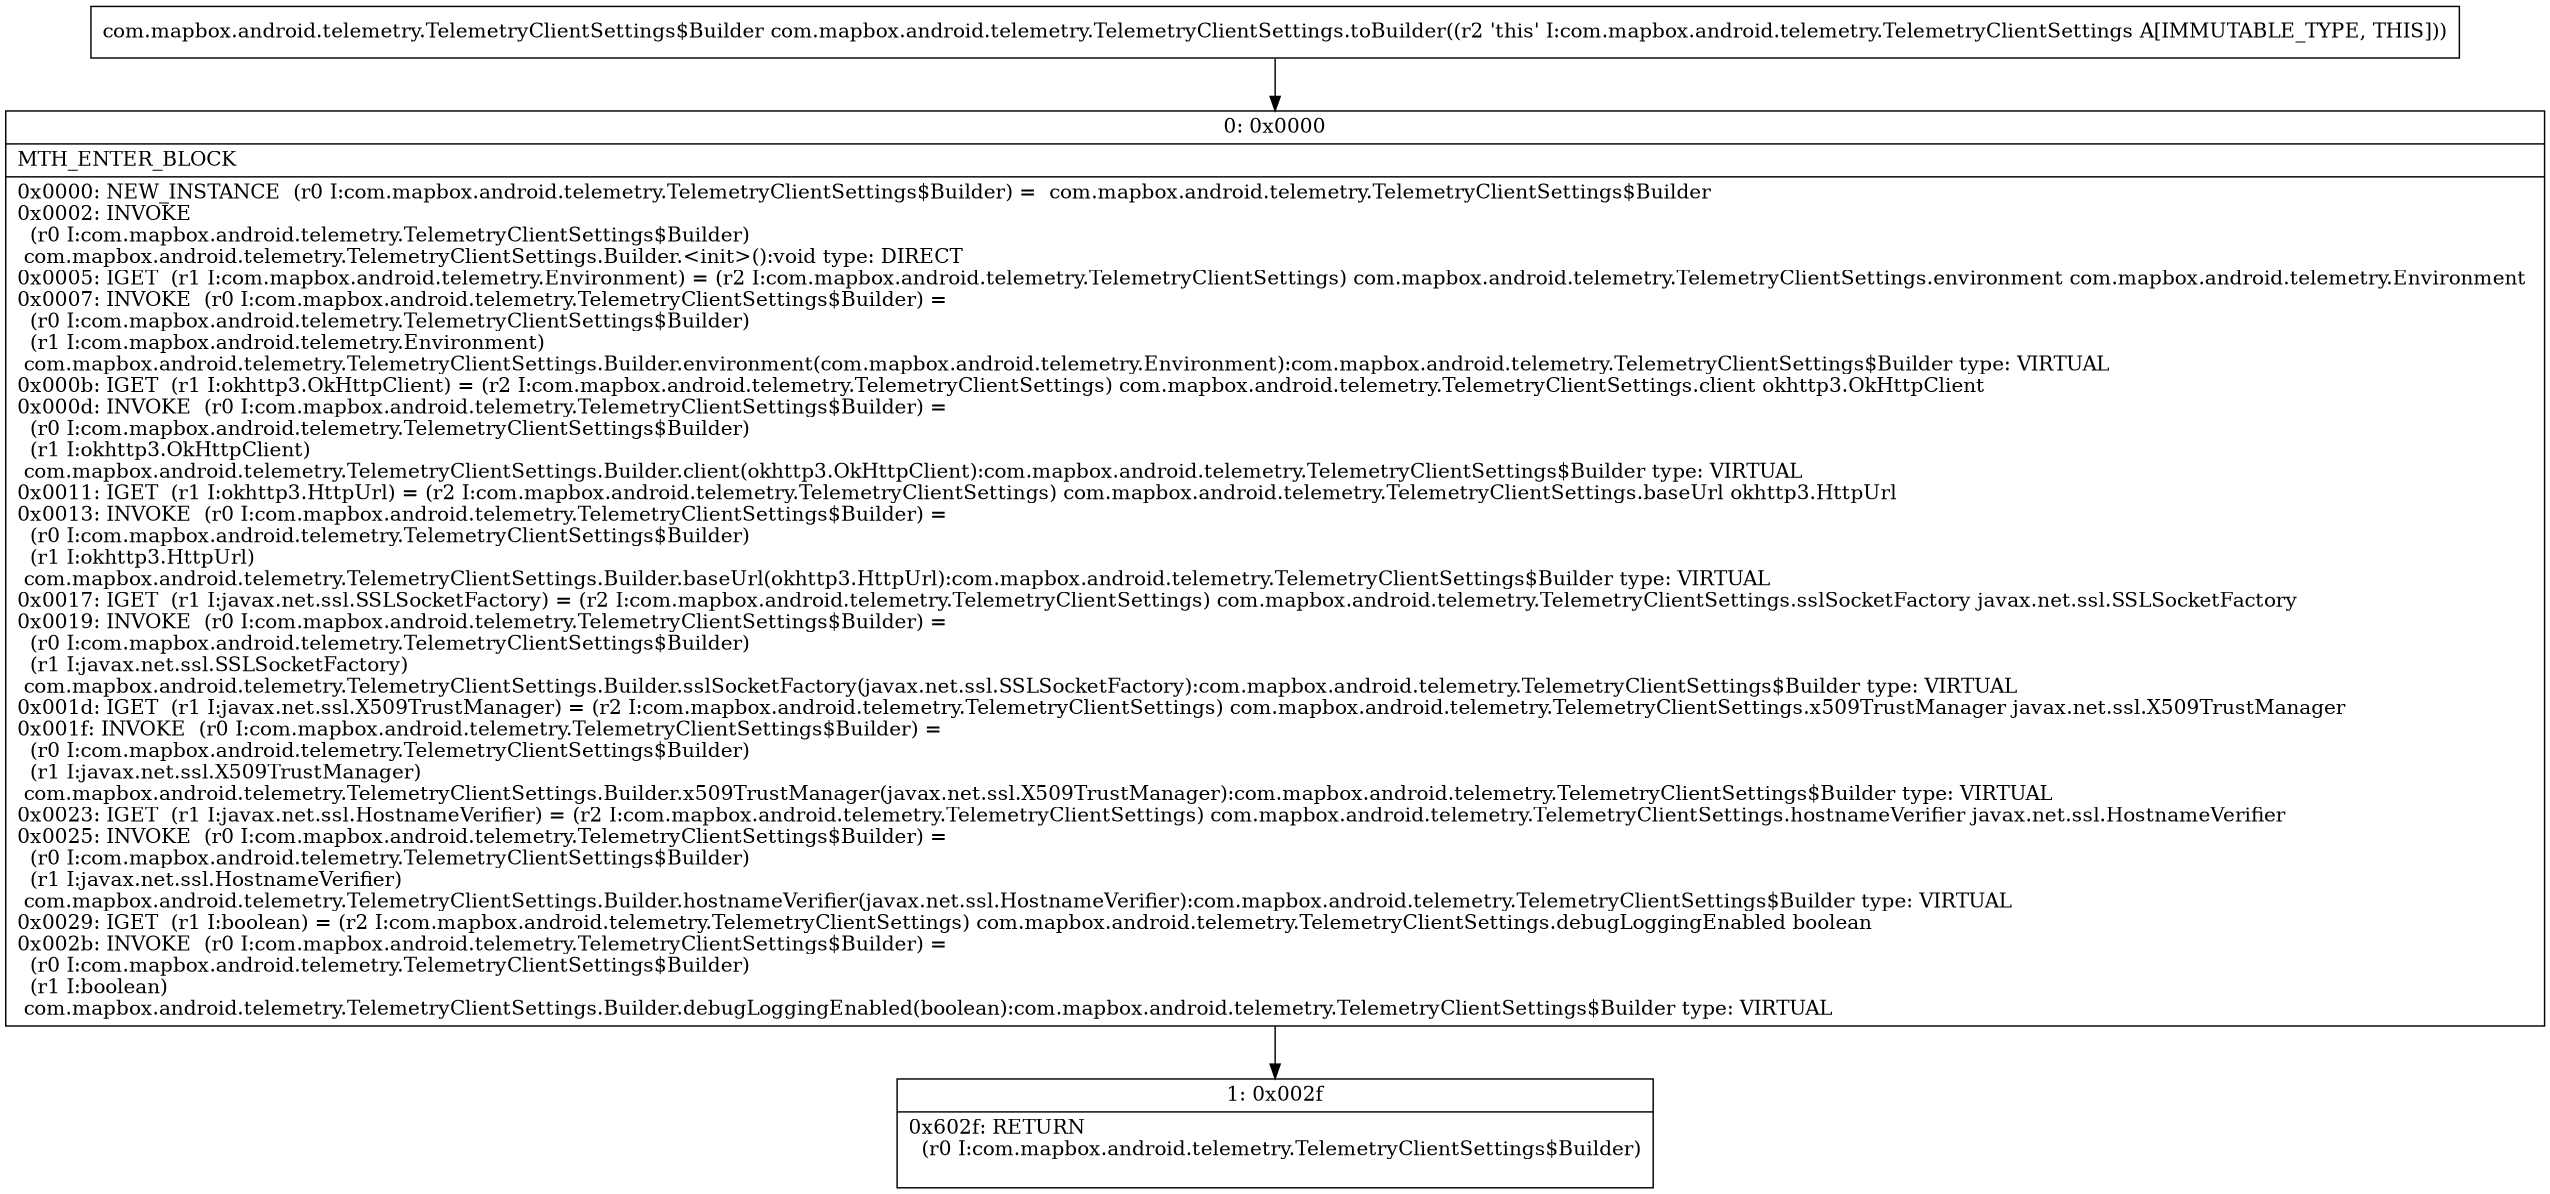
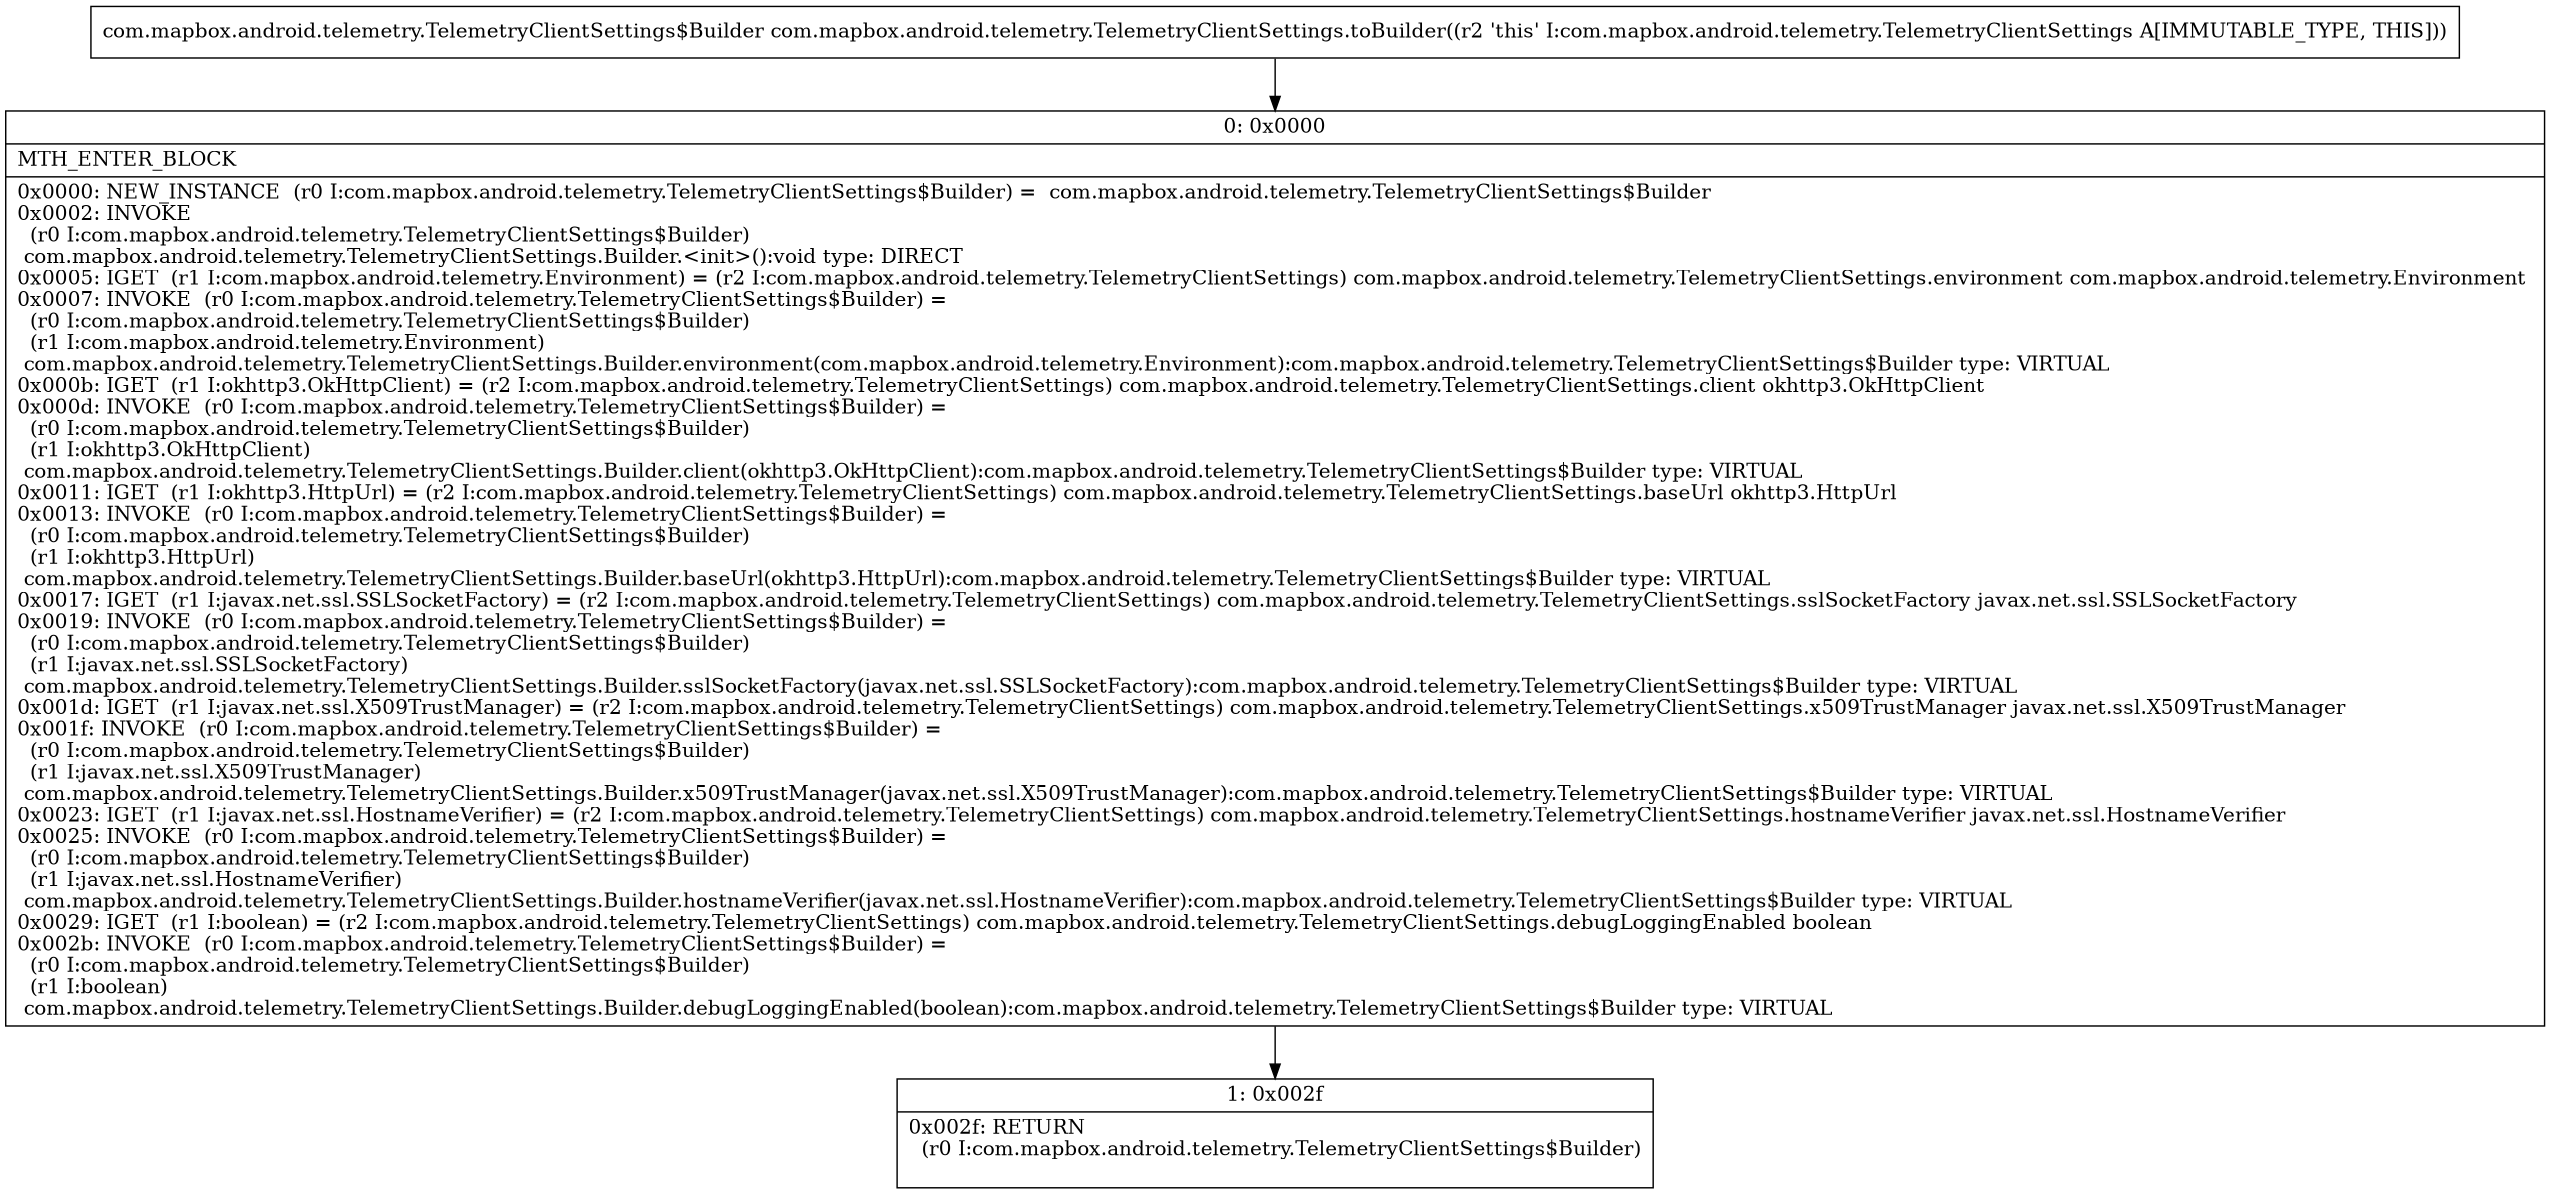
(1004, 1128) -> (1004, 1128)
